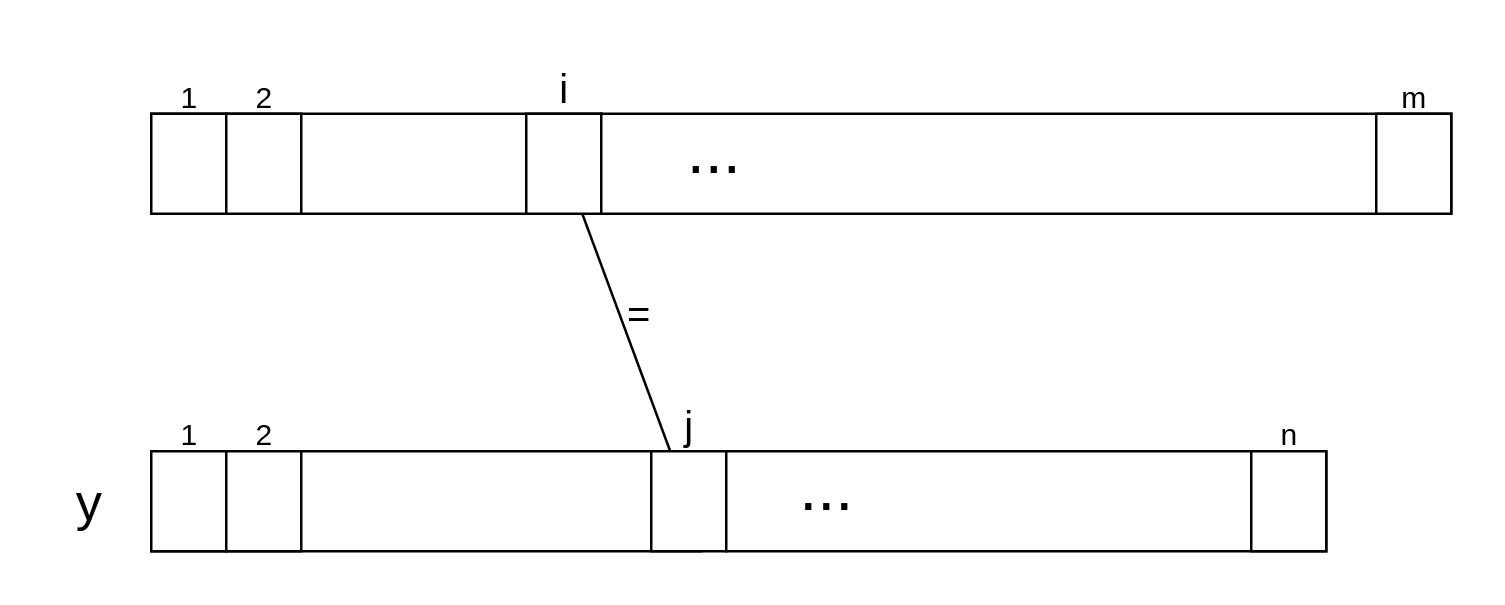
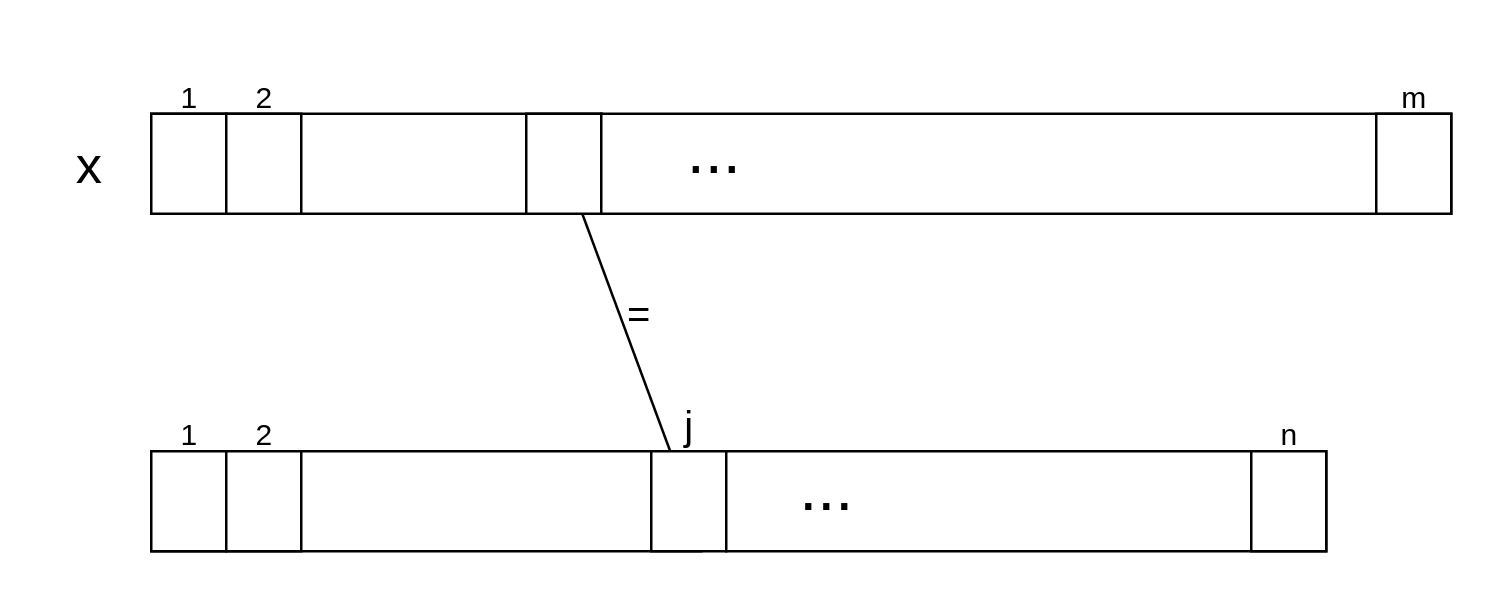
(564, 89) -> none
none -> (89, 164)
(89, 501) -> none
